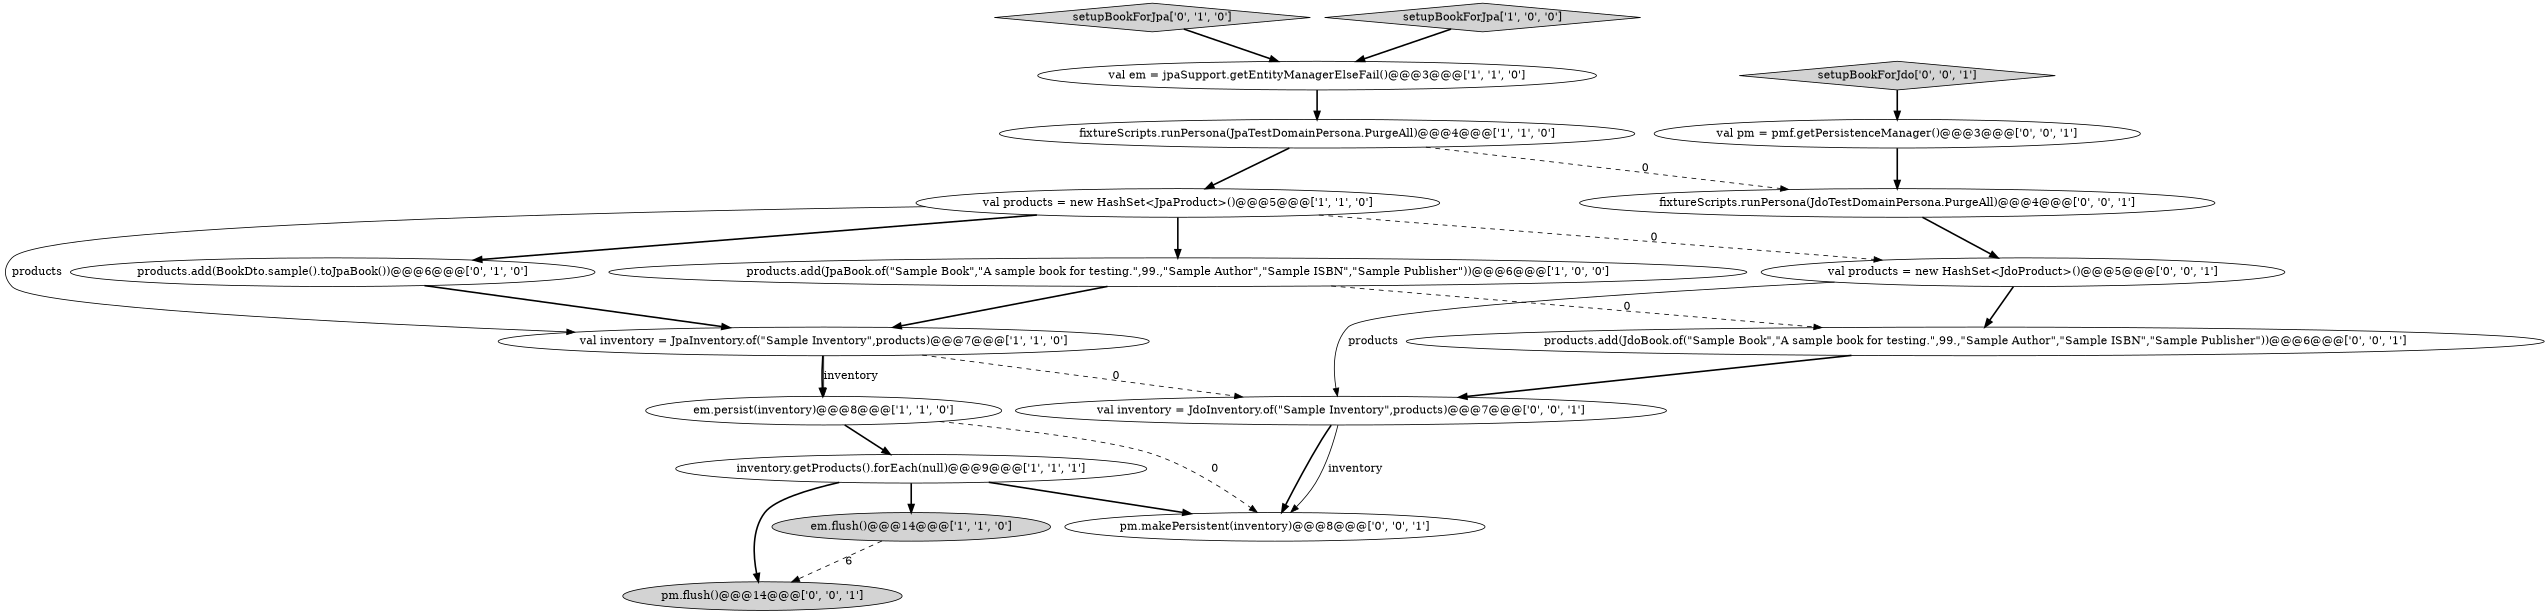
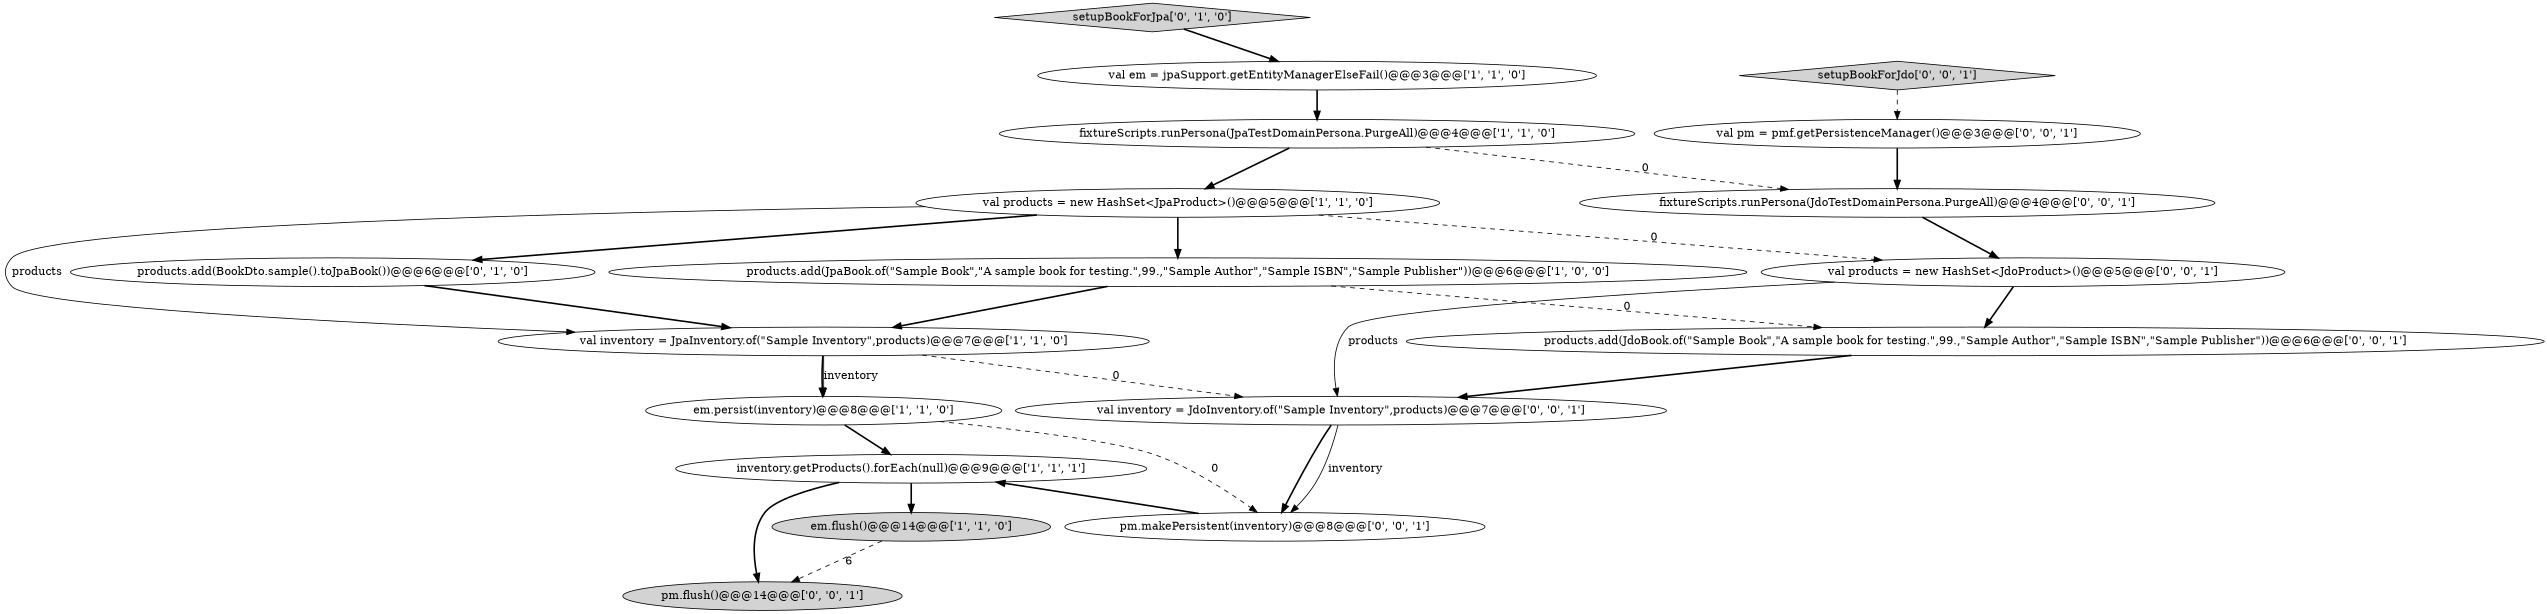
(1483, 18) -> none
(1897, 101) -> (1897, 101)
(1086, 497) -> (1102, 498)
